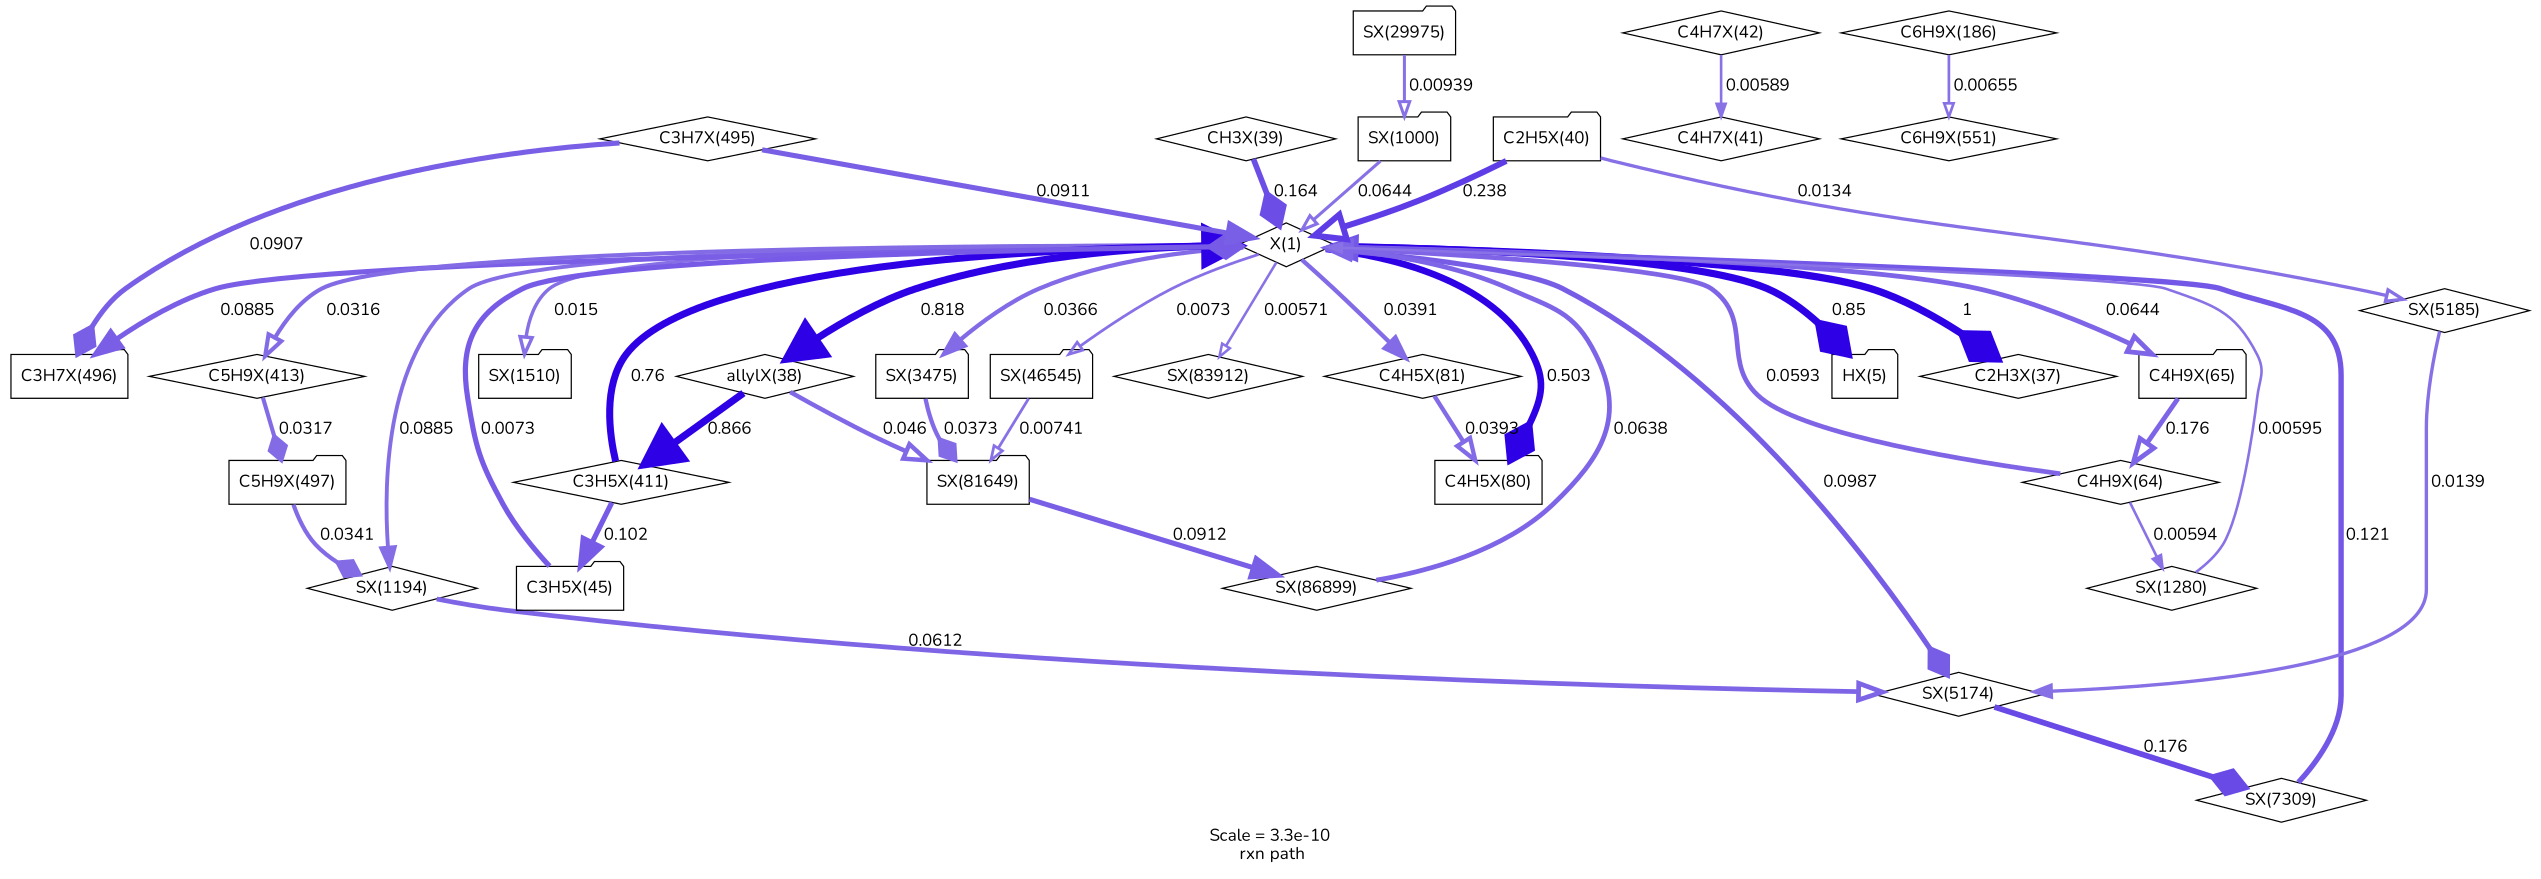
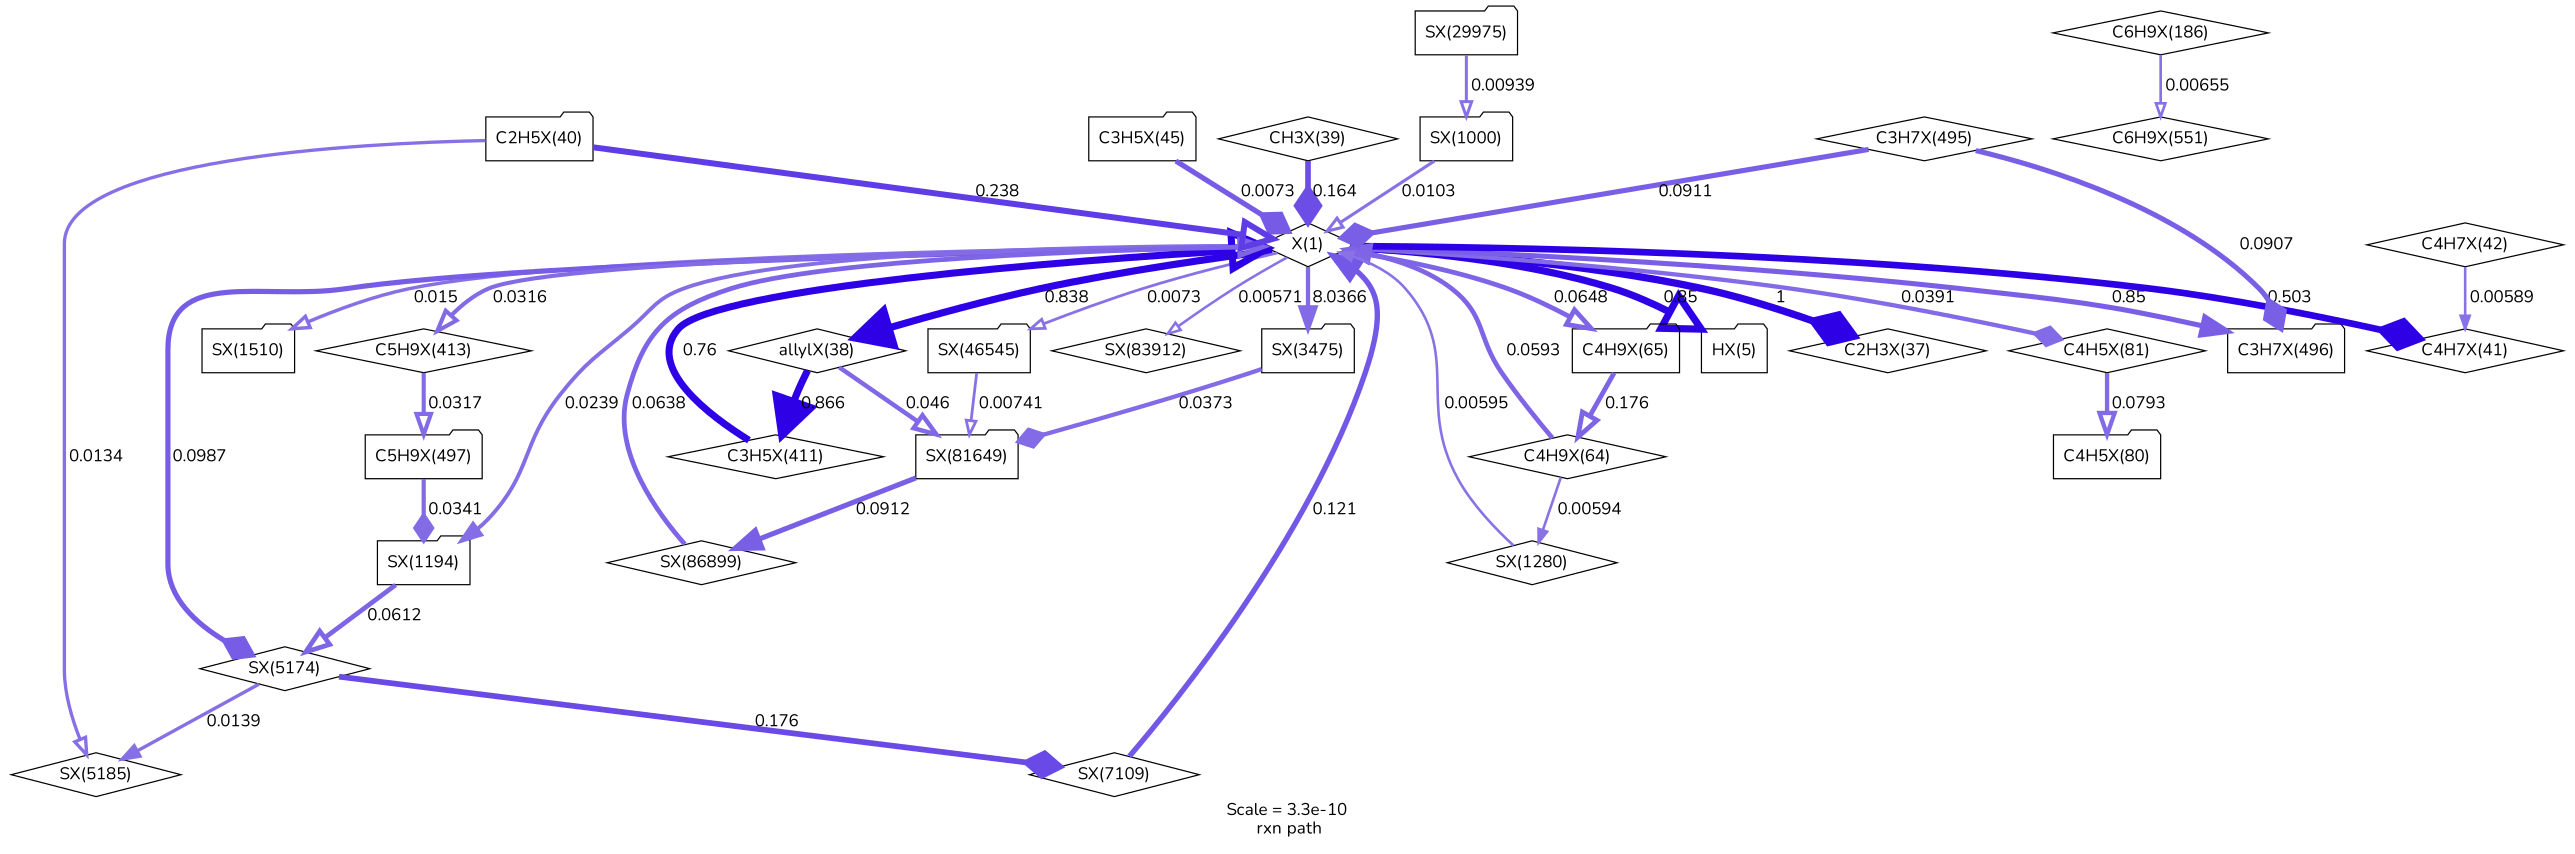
(995, 192) -> (1620, 191)
(1383, 192) -> (1427, 192)
(1694, 270) -> (1546, 271)
(851, 272) -> (878, 282)
(1475, 295) -> (1869, 264)
(1346, 301) -> (1694, 277)
(245, 311) -> (2127, 298)
(940, 311) -> (1064, 298)
(1069, 311) -> (1338, 298)
(2131, 311) -> (1579, 298)
(269, 417) -> (424, 393)
(424, 429) -> (590, 404)
(1490, 429) -> (2137, 404)
(602, 523) -> none
(392, 588) -> (424, 563)
(2378, 640) -> (198, 717)
(2281, 800) -> (1114, 775)
